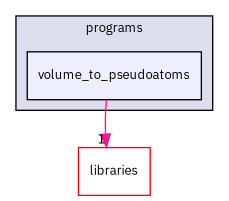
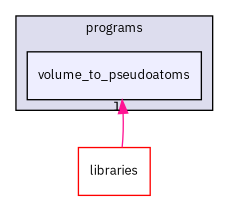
(105, 119) -> (123, 130)
